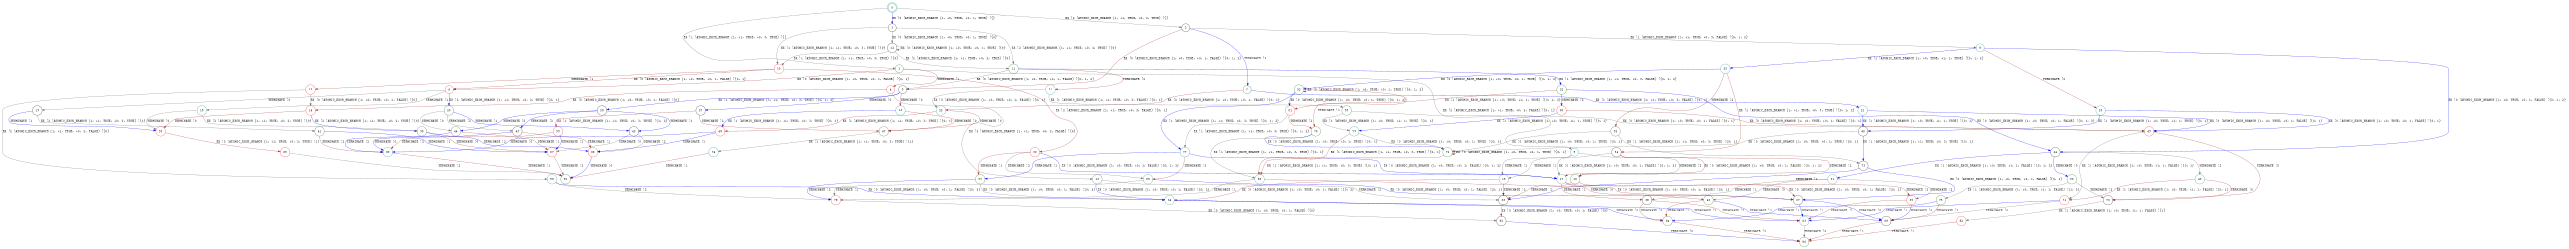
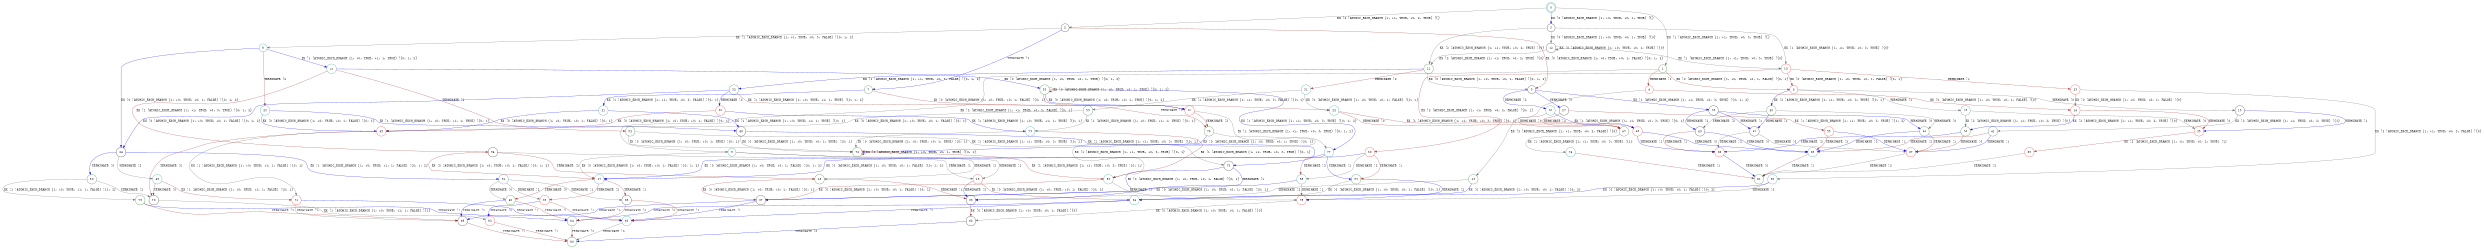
(901, 98) -> (1509, 104)
(1504, 179) -> (978, 179)
(1905, 215) -> (512, 205)
